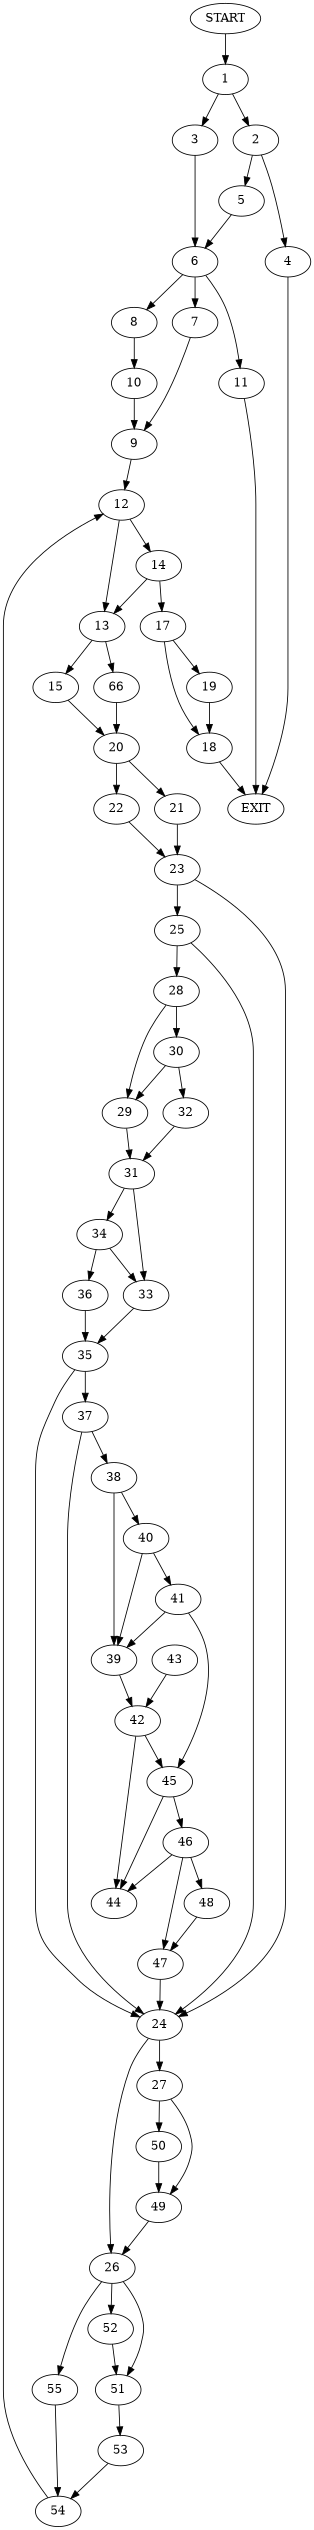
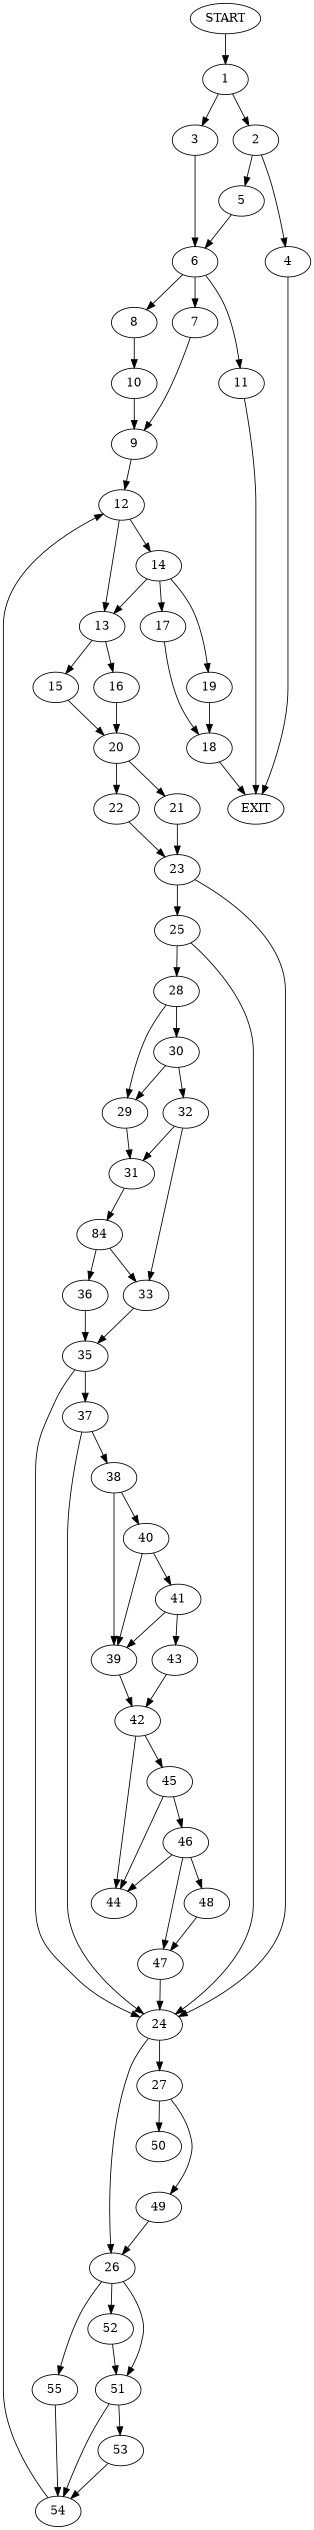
(184, 654) -> (196, 618)
(117, 687) -> (117, 687)
(138, 1230) -> (167, 1200)
(100, 1235) -> (100, 1235)
(207, 1686) -> (177, 1626)
(159, 2173) -> none
none -> (86, 2445)
